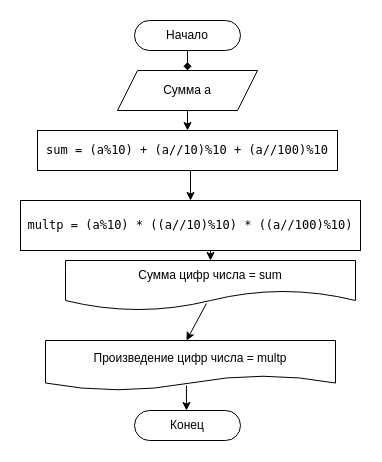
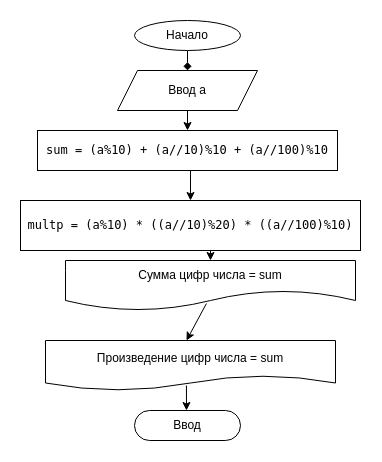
(188, 36) -> (188, 36)
(188, 91) -> (188, 91)
(191, 226) -> (191, 226)
(191, 359) -> (191, 359)
(188, 426) -> (188, 426)
